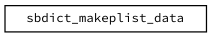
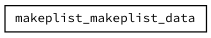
(106, 19) -> (106, 19)
